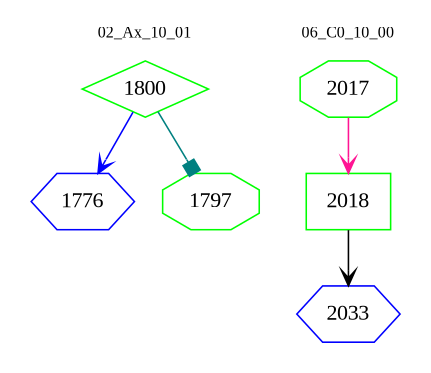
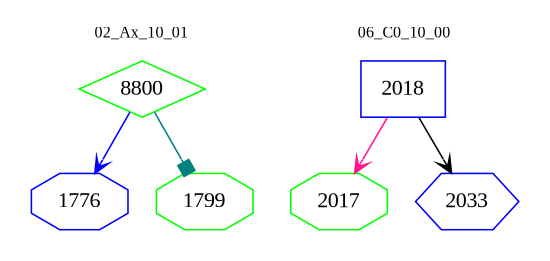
(145, 89) -> (142, 89)
(348, 138) -> (375, 139)
(83, 202) -> (80, 202)
(211, 202) -> (205, 202)
(348, 202) -> (403, 89)
